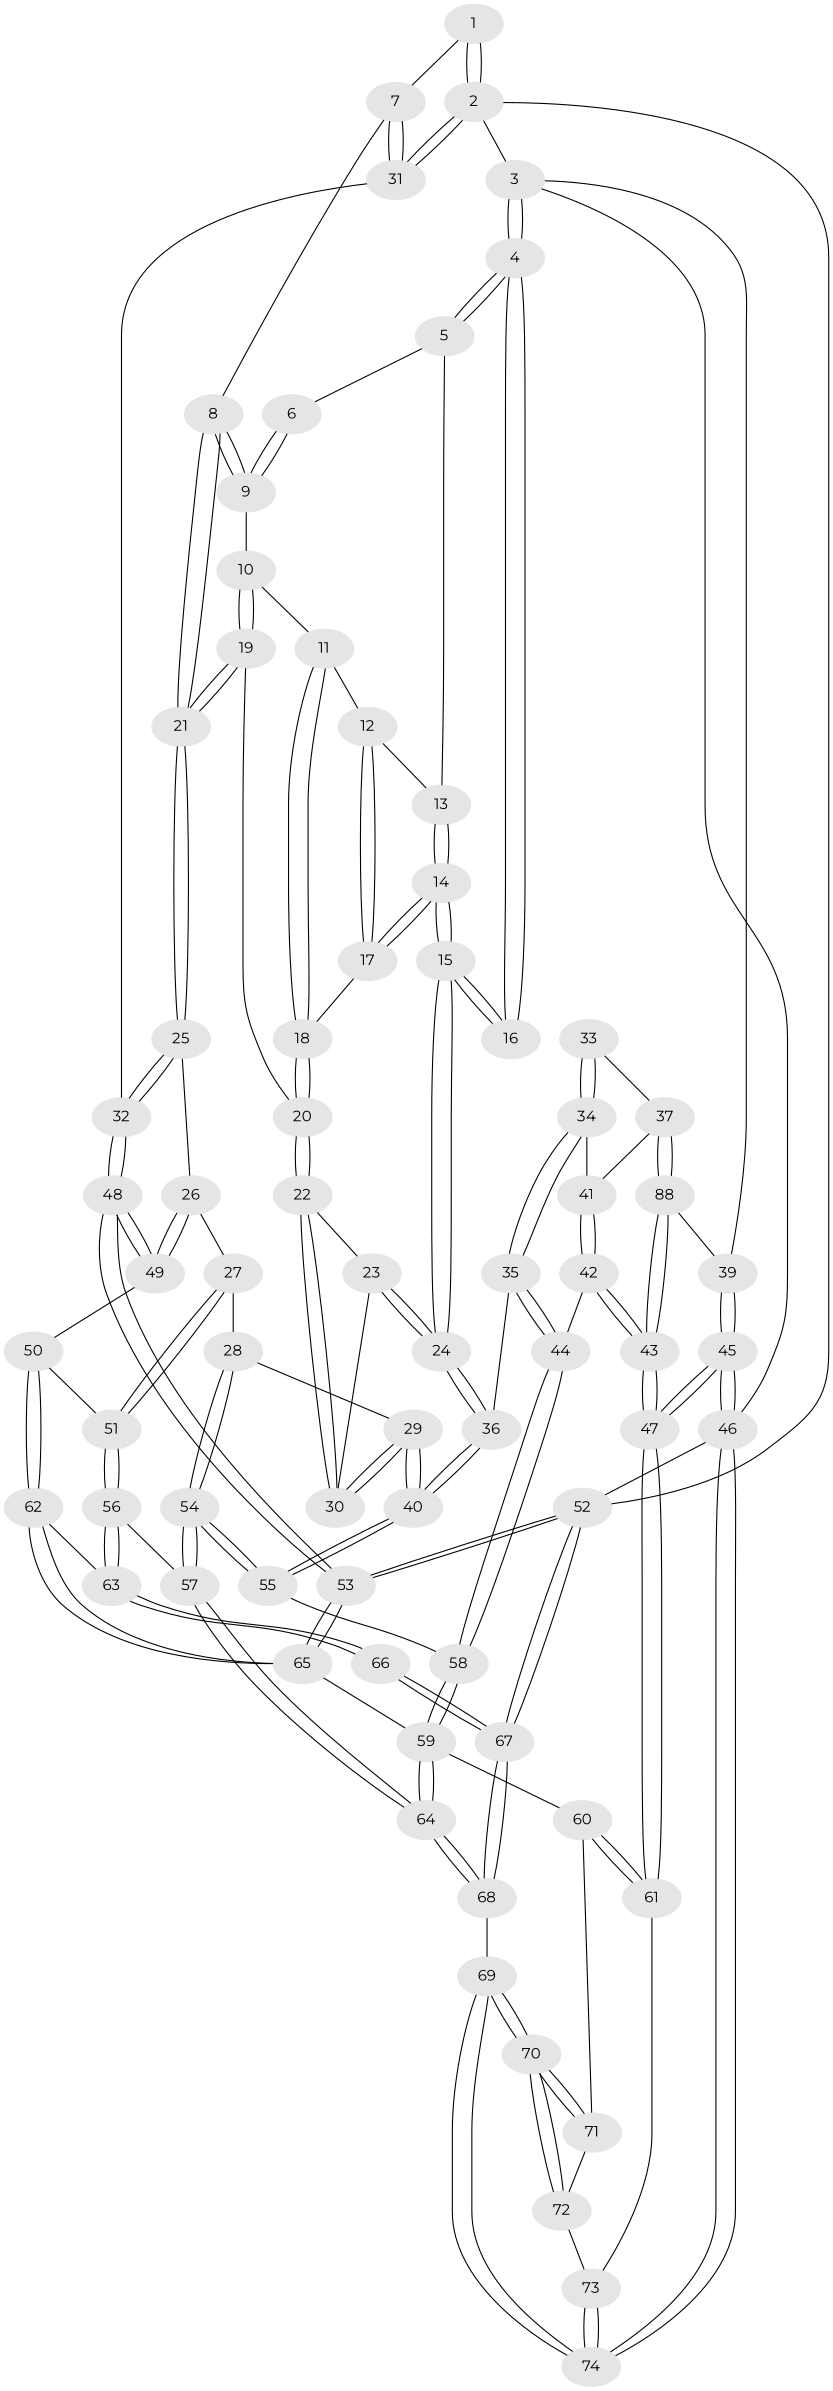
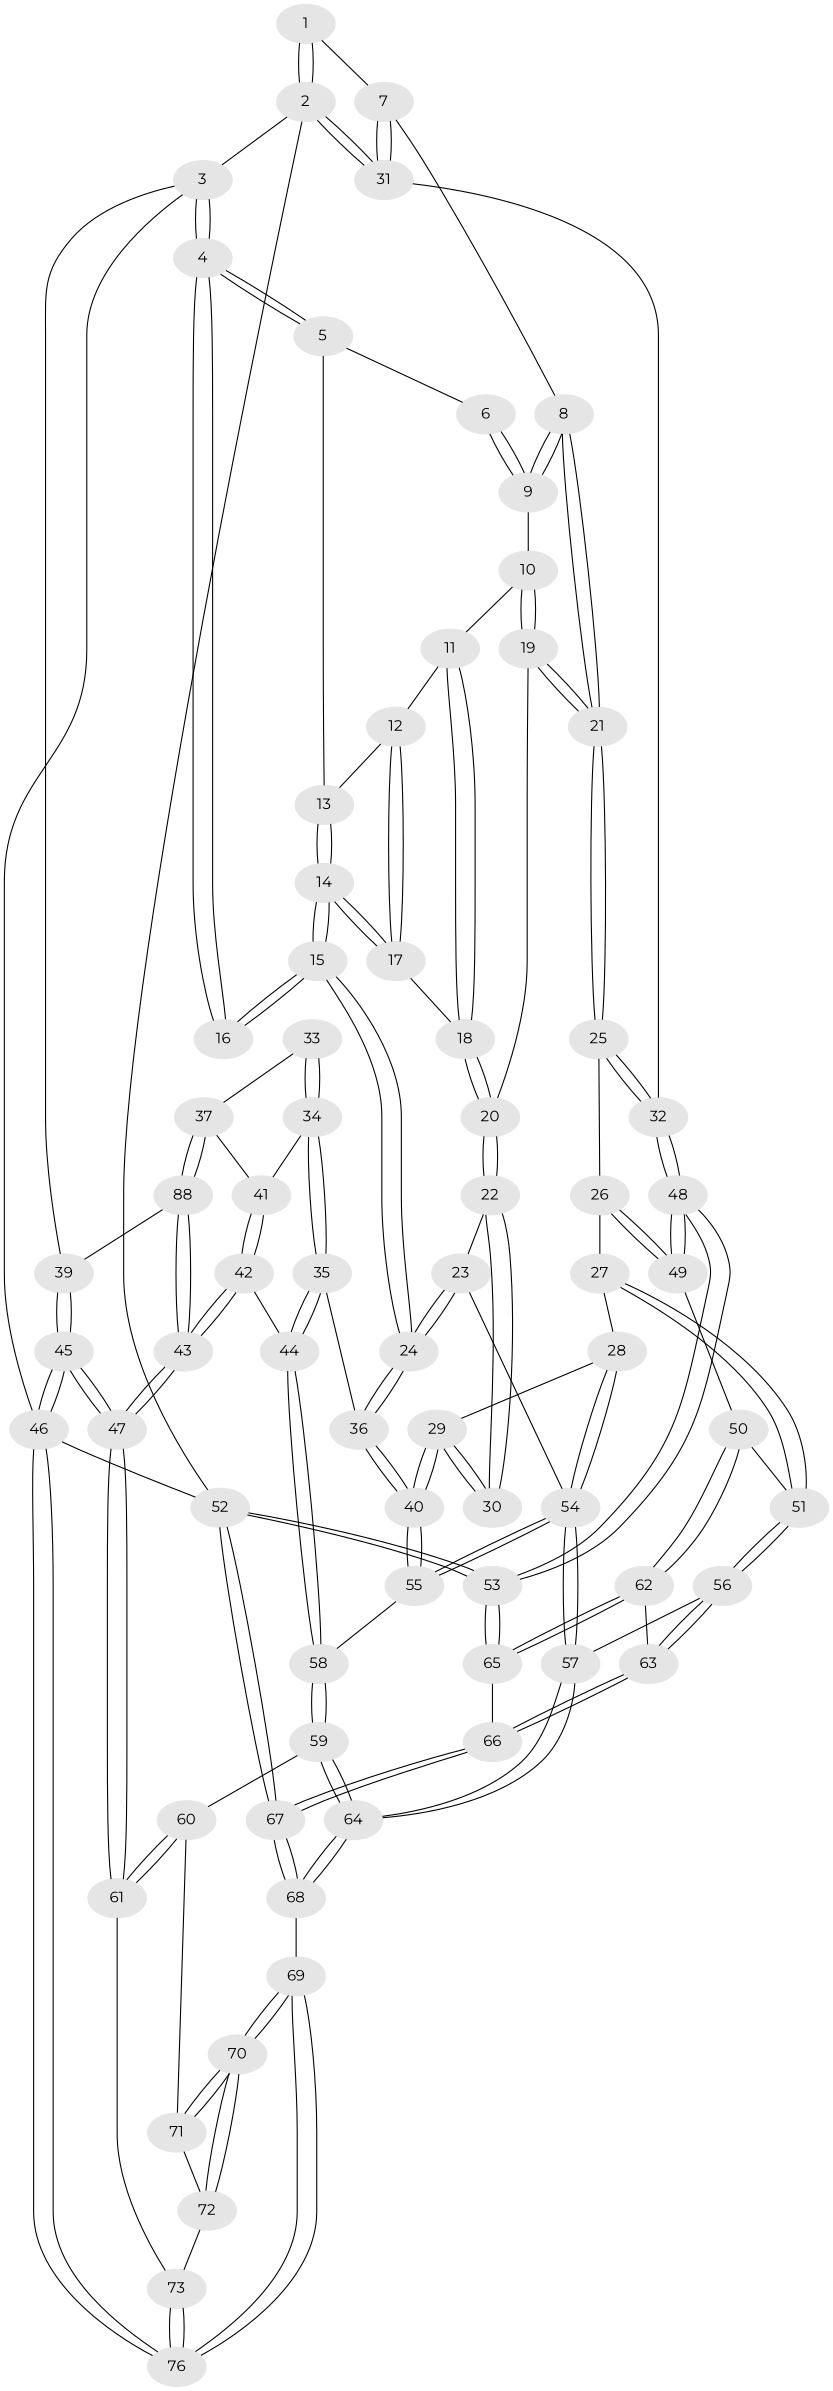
(354, 1391) -> (523, 1405)
(364, 1703) -> (492, 1703)
(591, 2367) -> (177, 2367)
